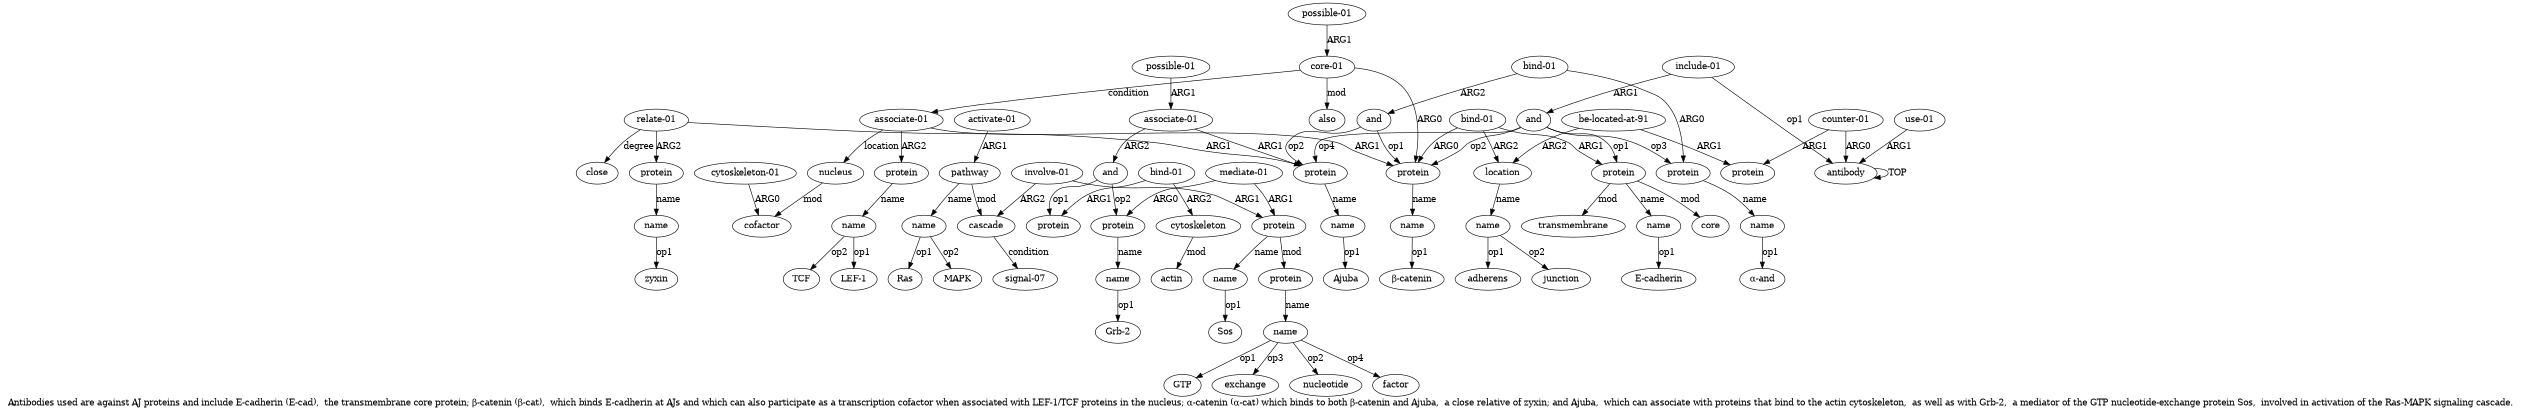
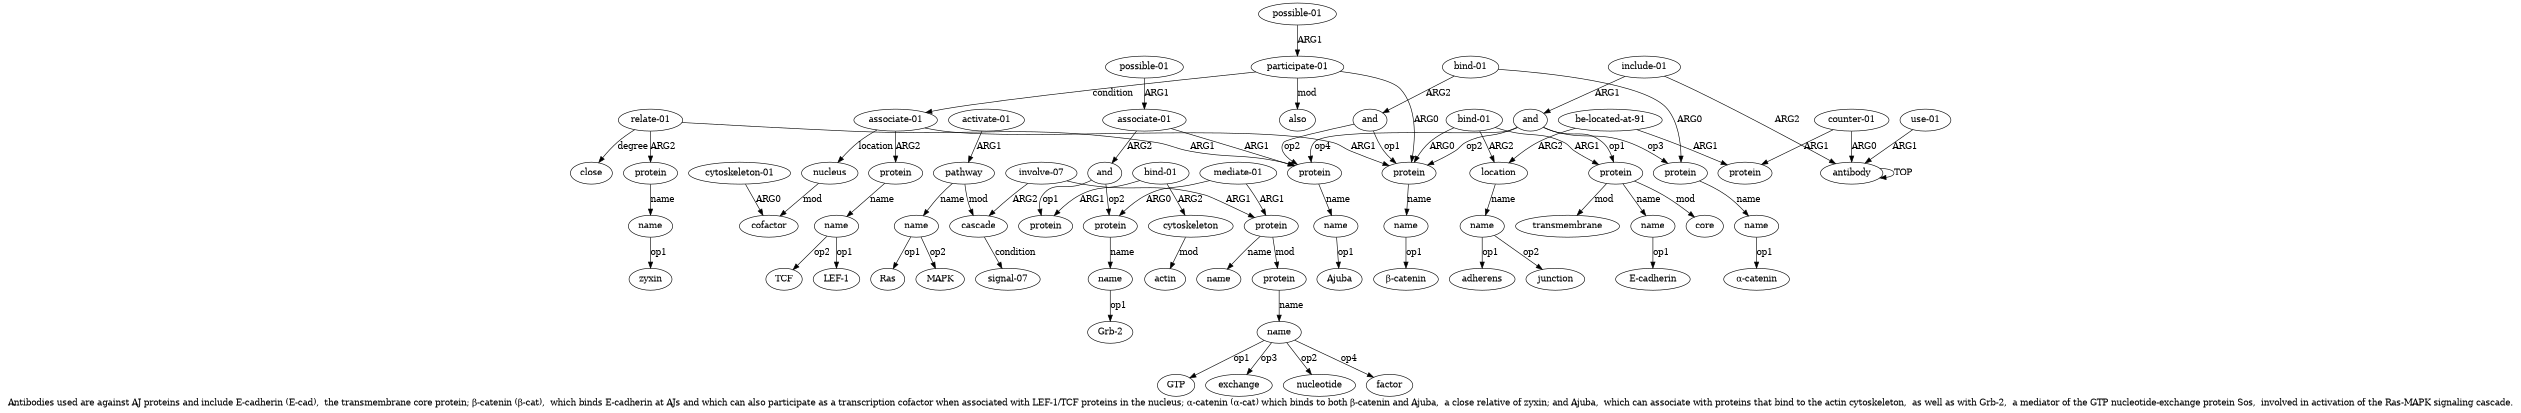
(1327, 67) -> (1297, 67)
(1795, 120) -> (1787, 120)
(1047, 173) -> (1041, 173)
(1762, 279) -> (1757, 279)
(1225, 332) -> none
